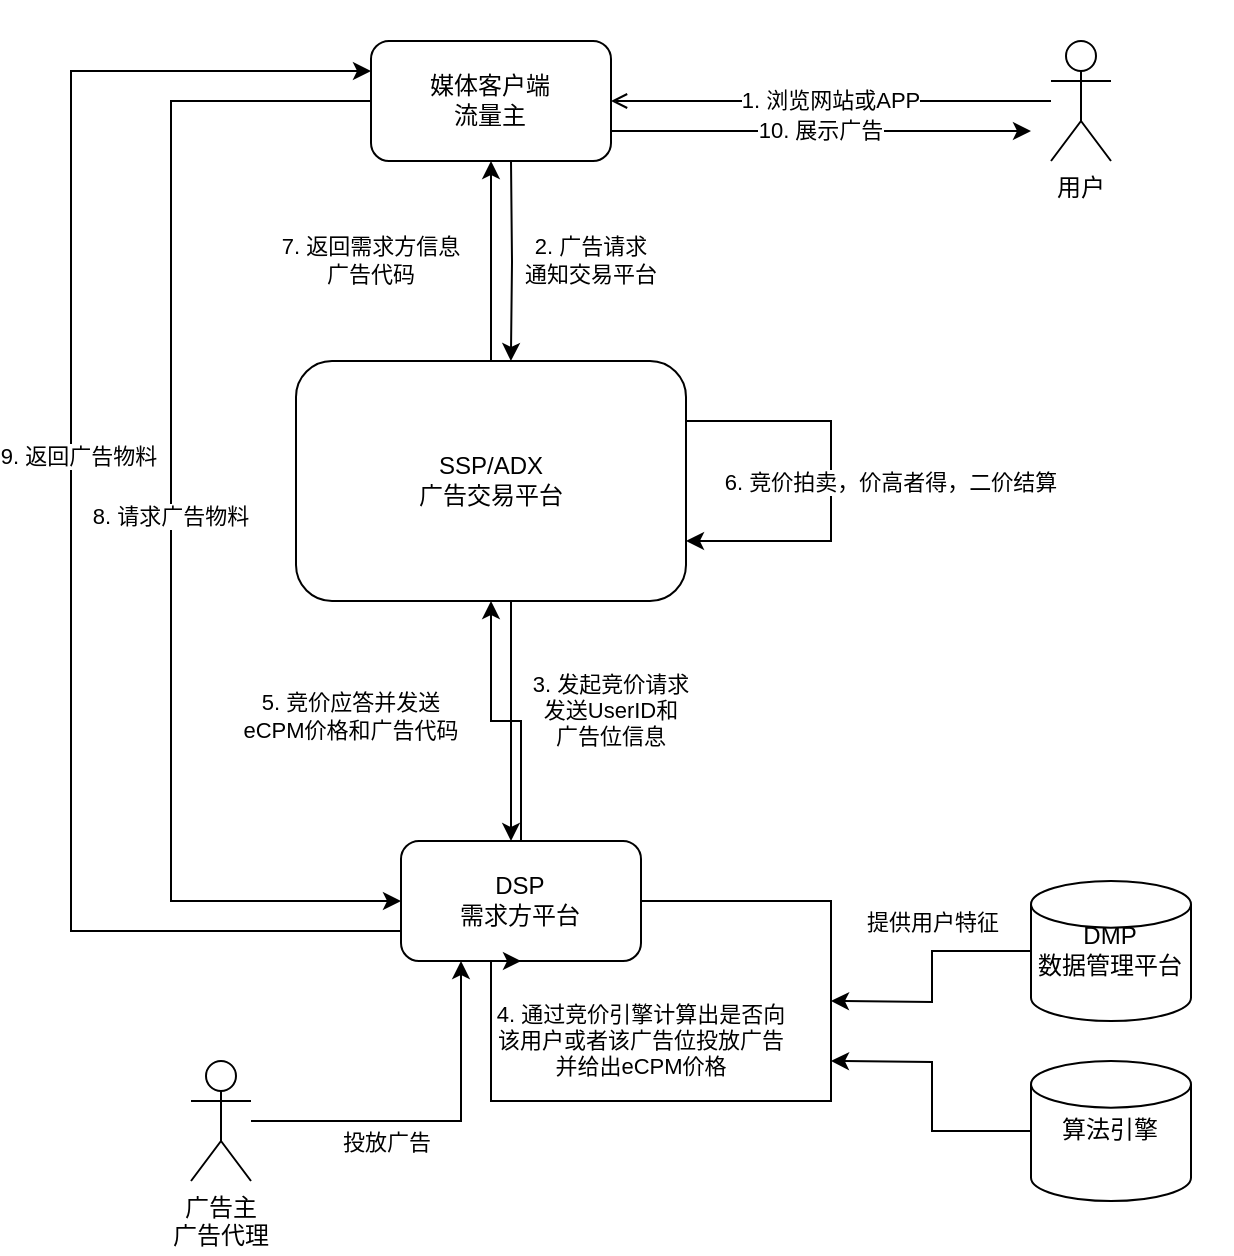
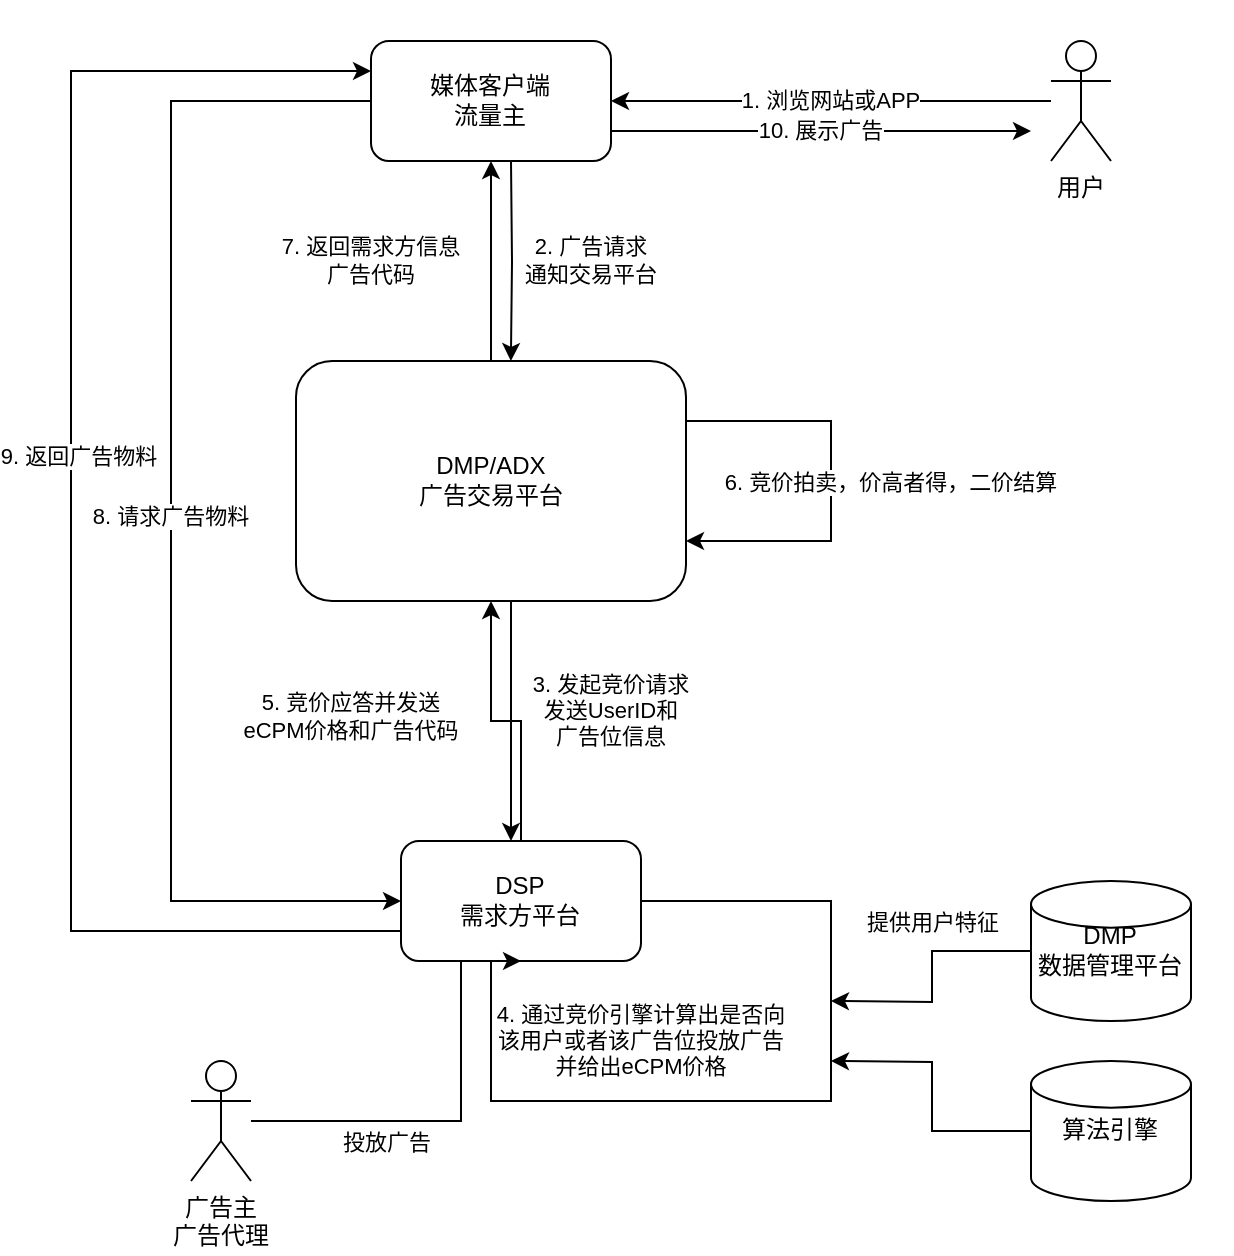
(622, 101) -> (626, 101)
(492, 481) -> (492, 481)
(461, 976) -> (461, 970)
